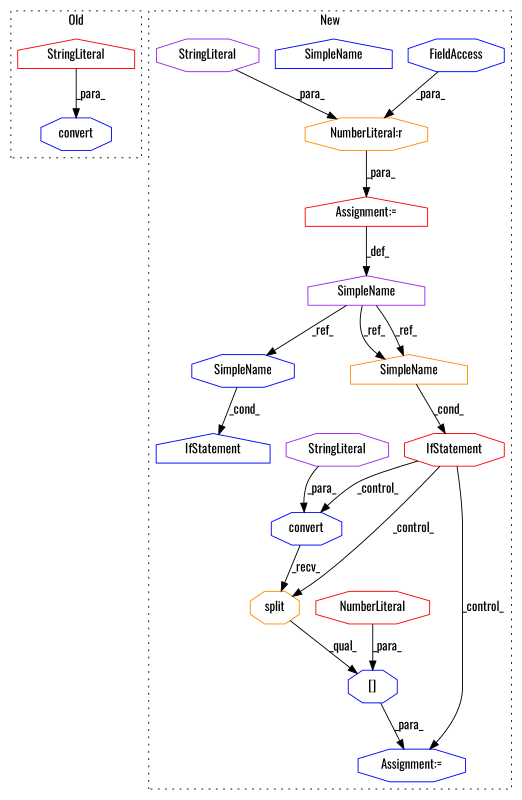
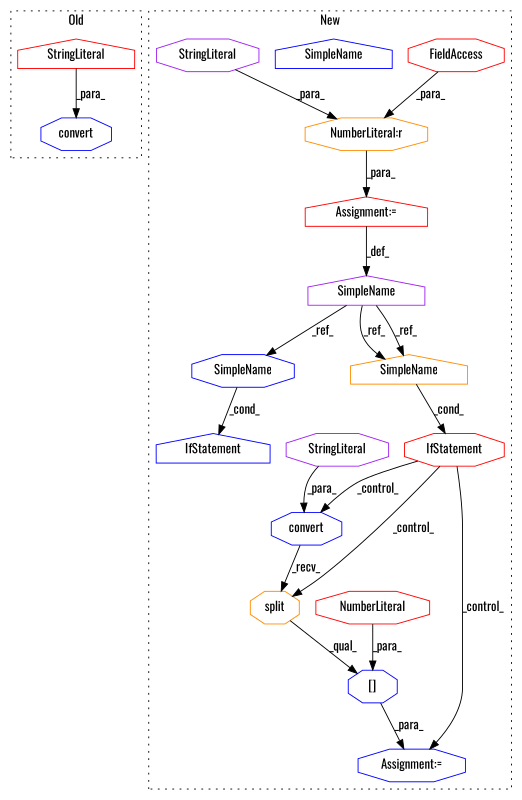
(456, 55) -> (456, 55)
